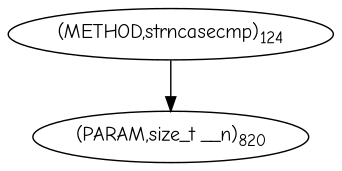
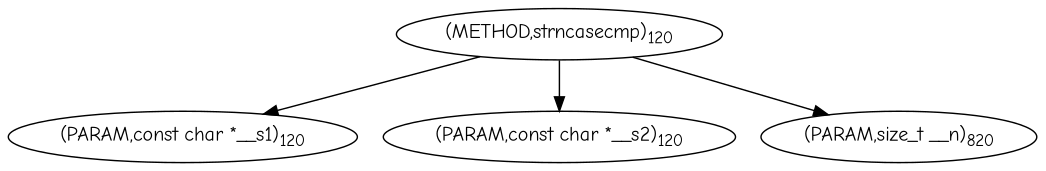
(272, 32) -> (661, 32)
none -> (183, 137)
none -> (559, 137)
